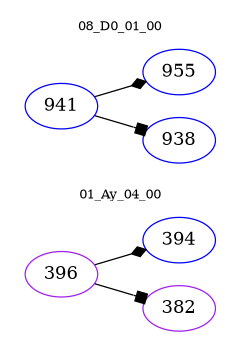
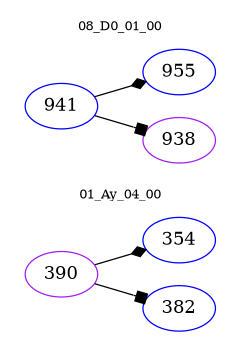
(179, 140) -> (179, 140)
(179, 240) -> (179, 240)
(61, 274) -> (61, 274)
(179, 308) -> (179, 308)
